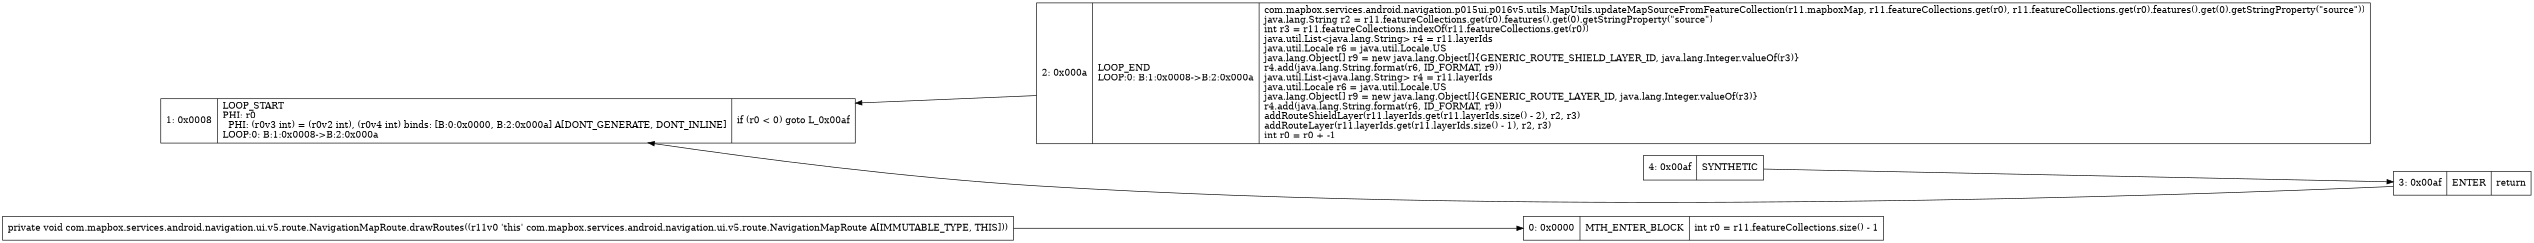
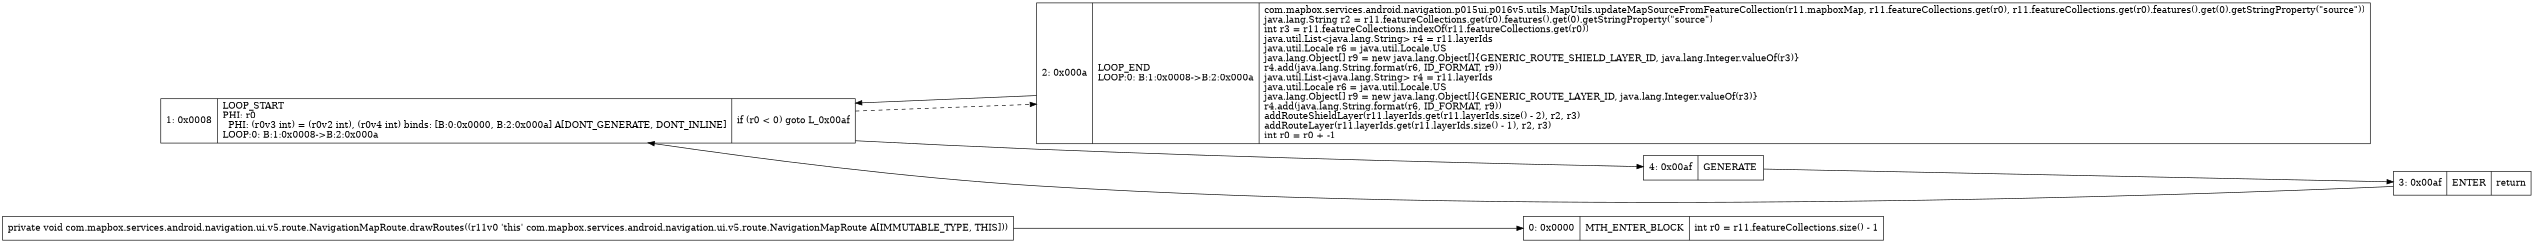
none -> (943, 108)
none -> (1246, 157)
(1730, 168) -> (1730, 168)
